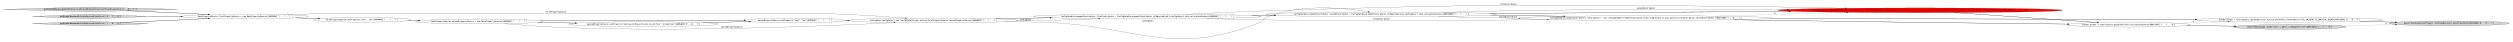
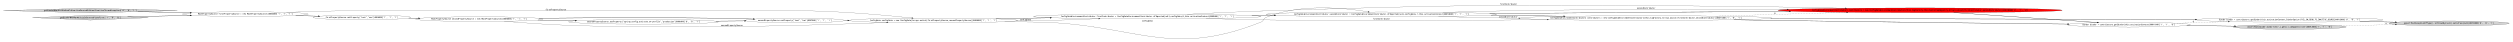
(90, 16) -> none
